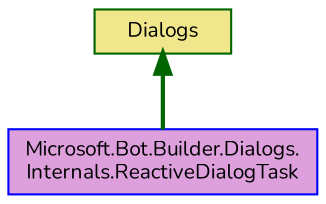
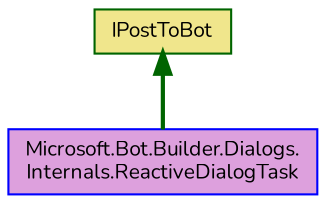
(163, 32) -> (163, 32)
